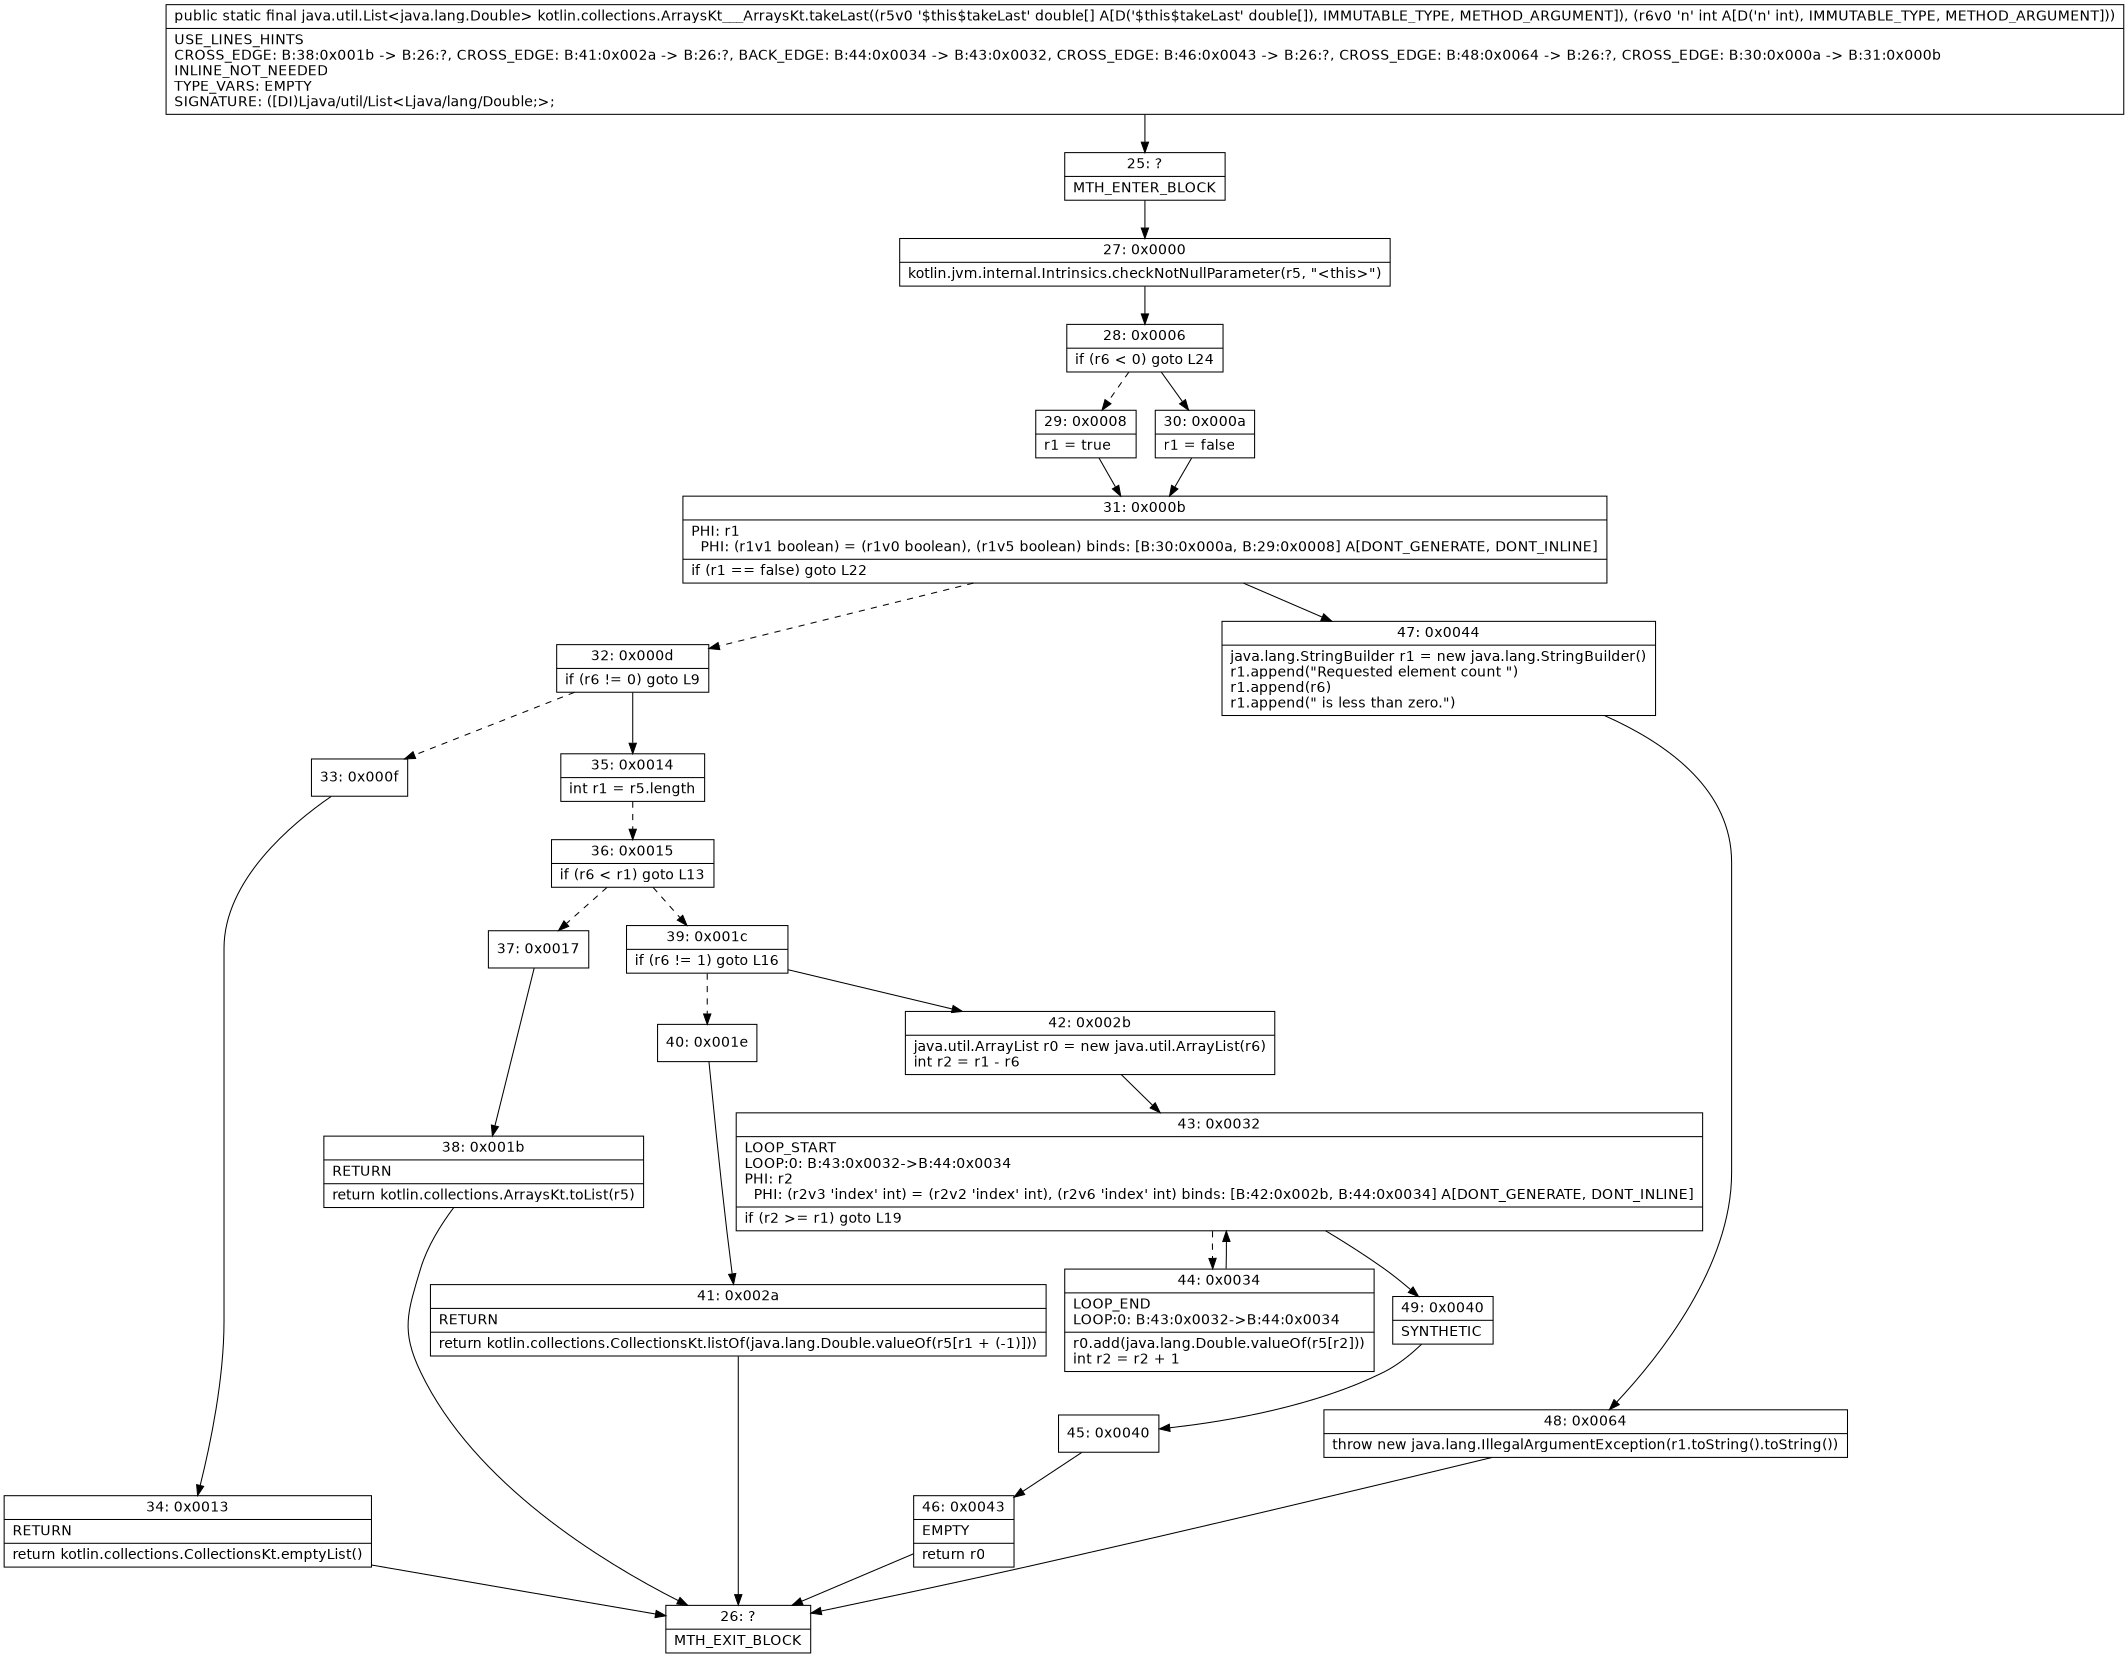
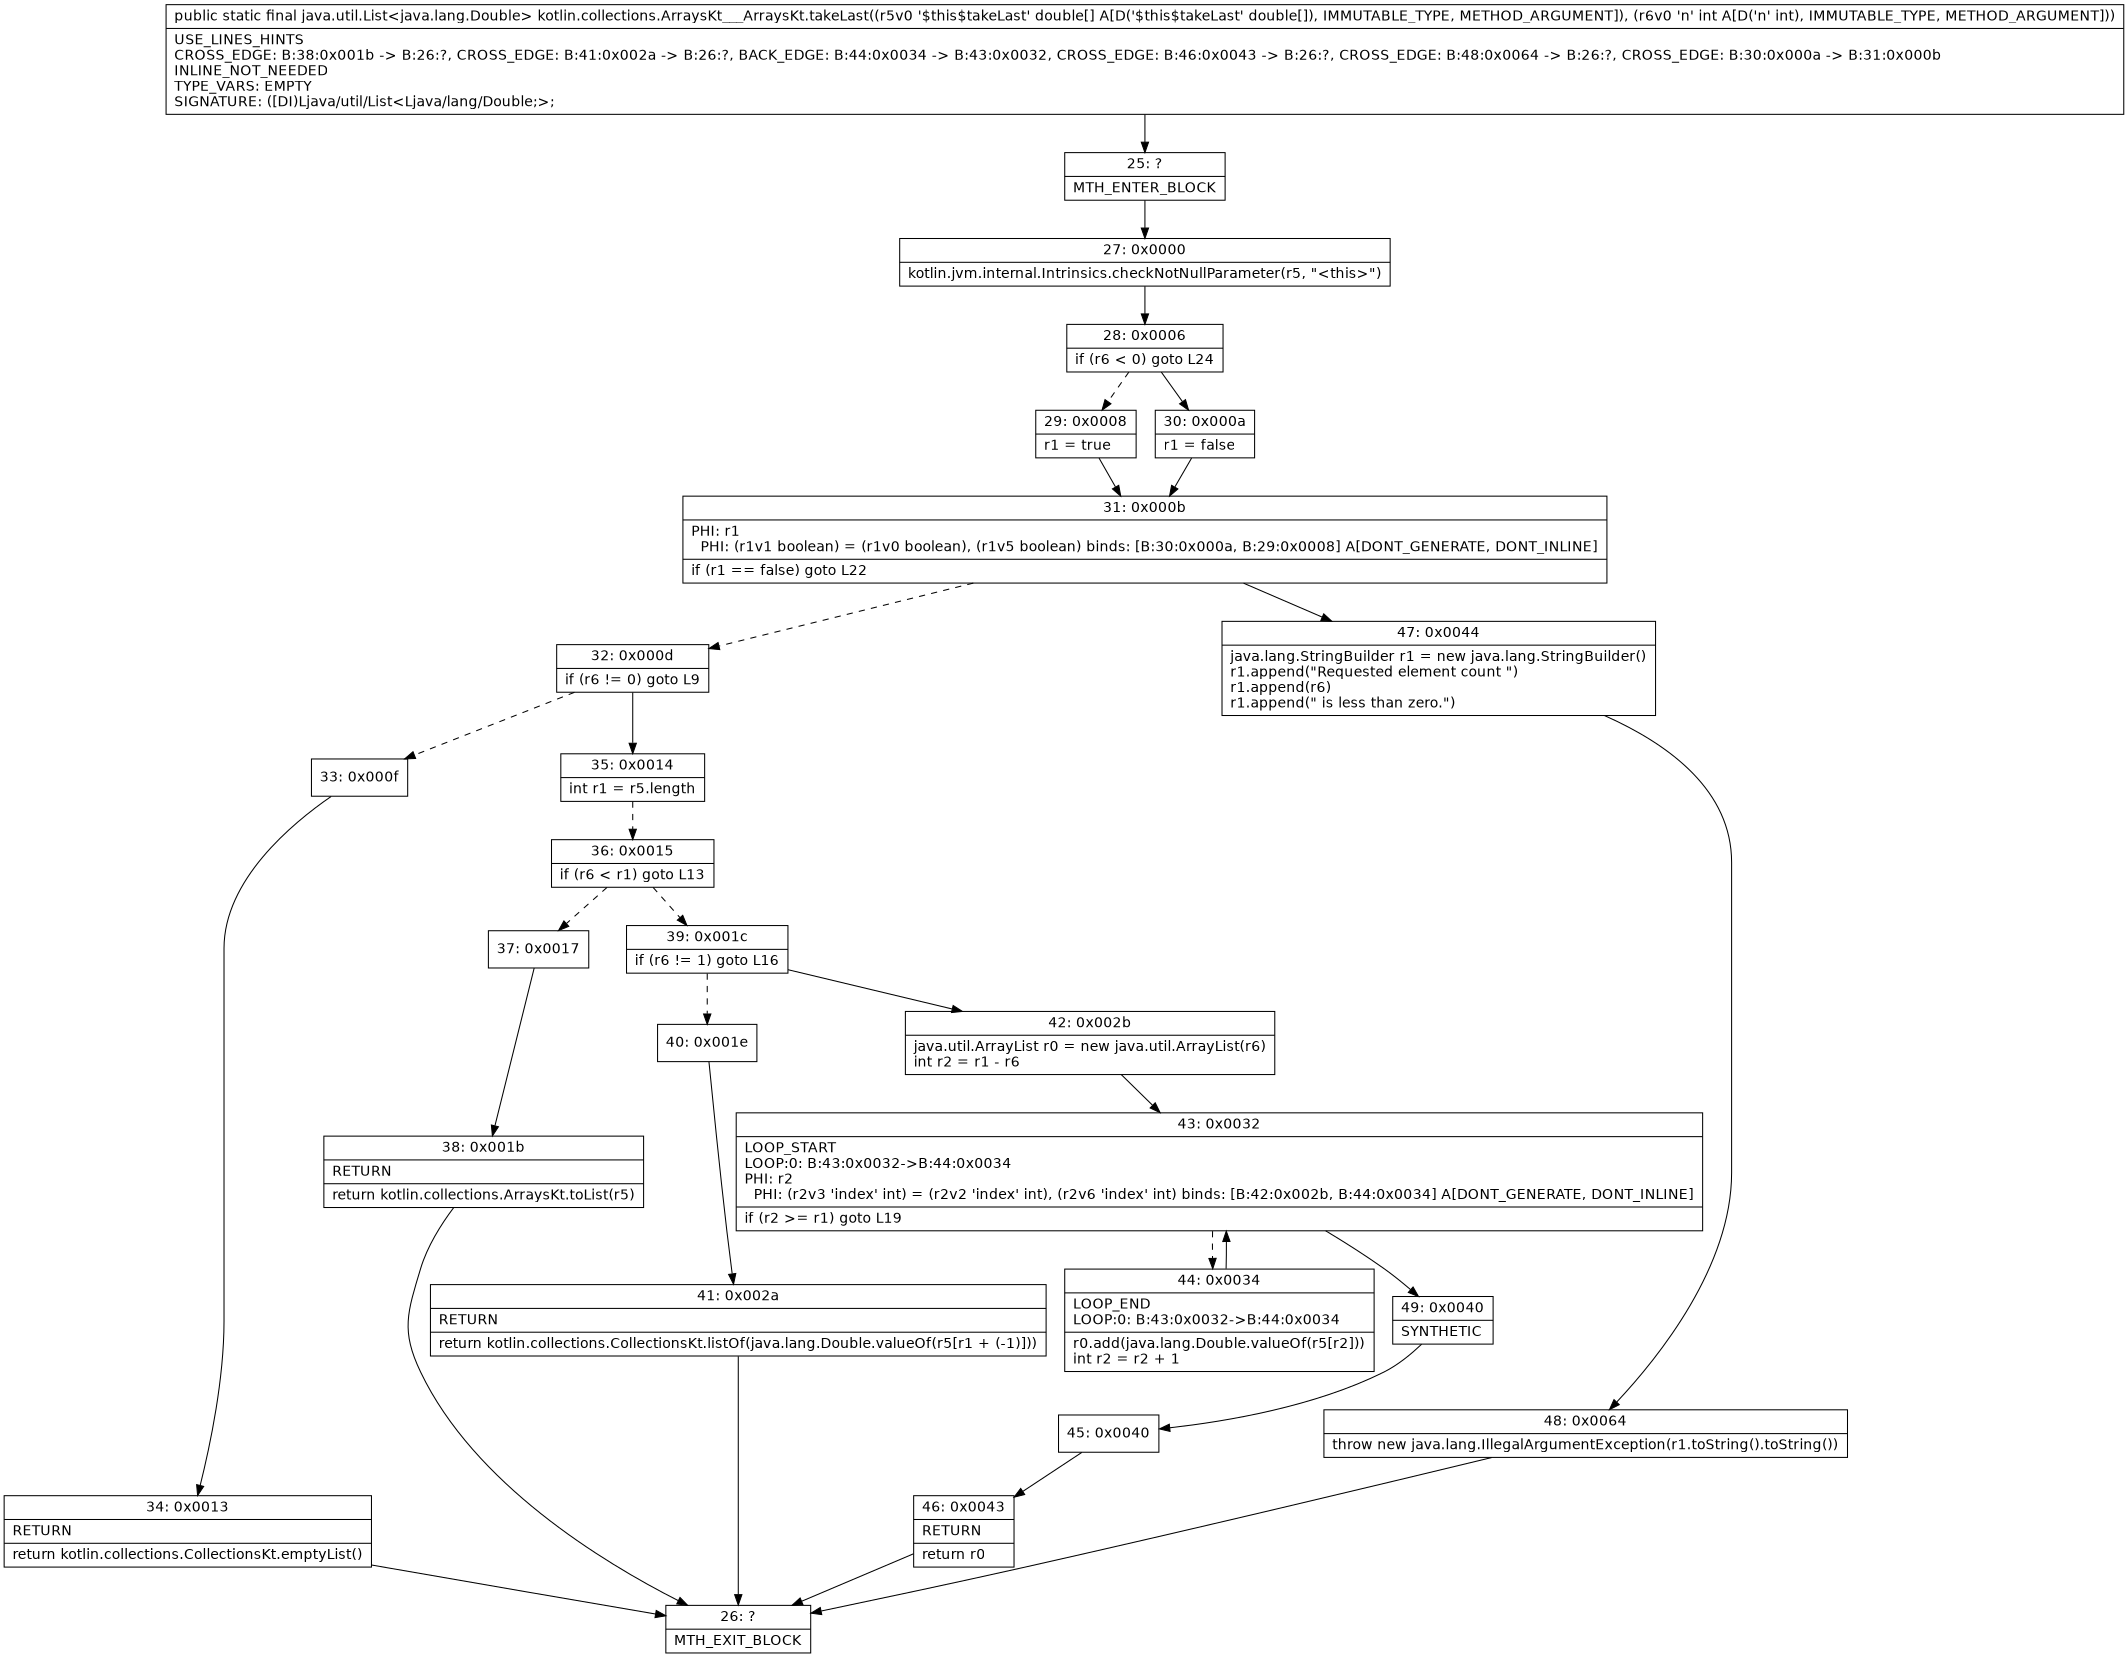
(946, 1531) -> (952, 1531)
